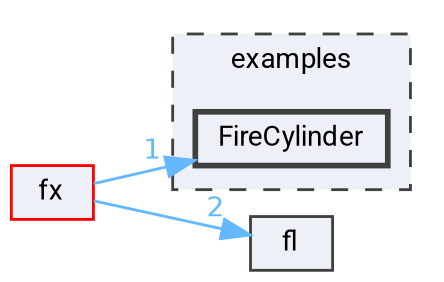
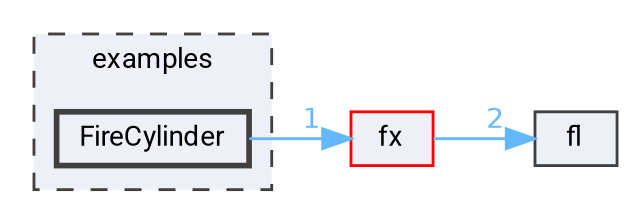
(130, 175) -> (289, 139)
